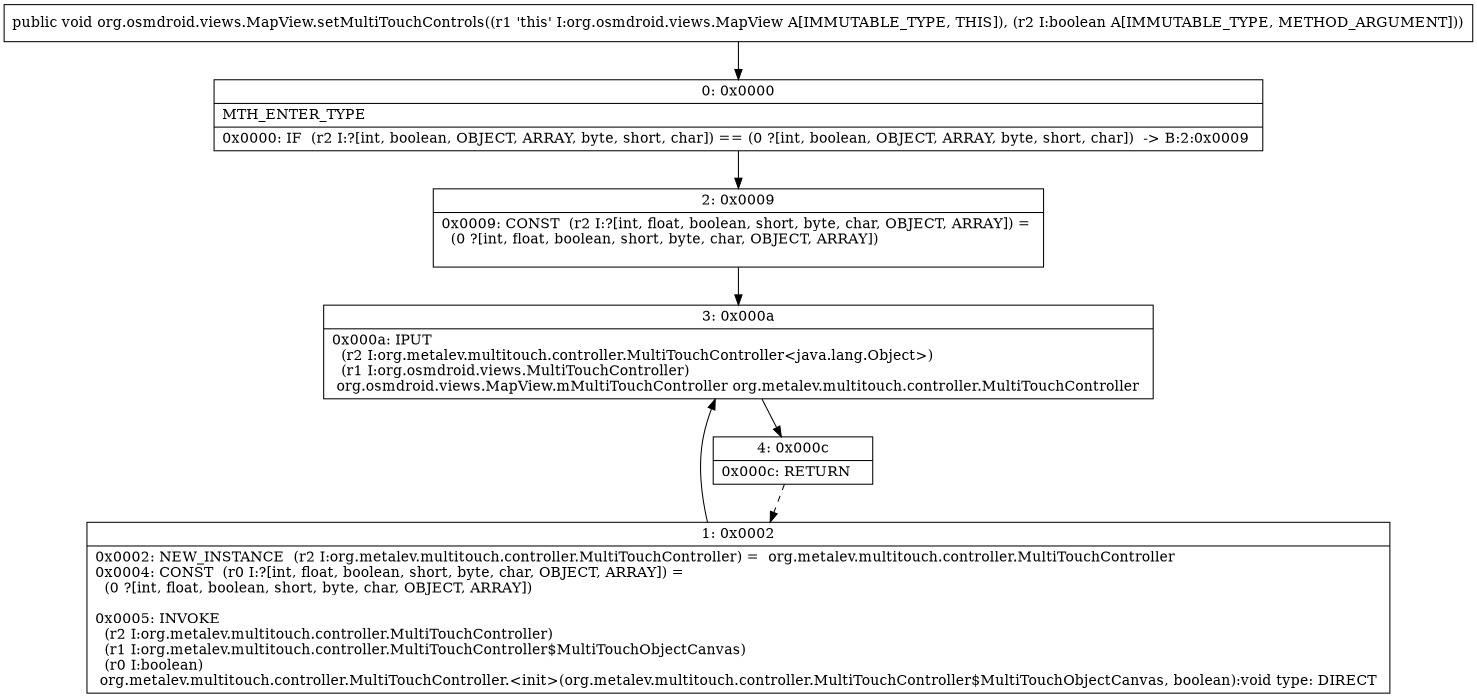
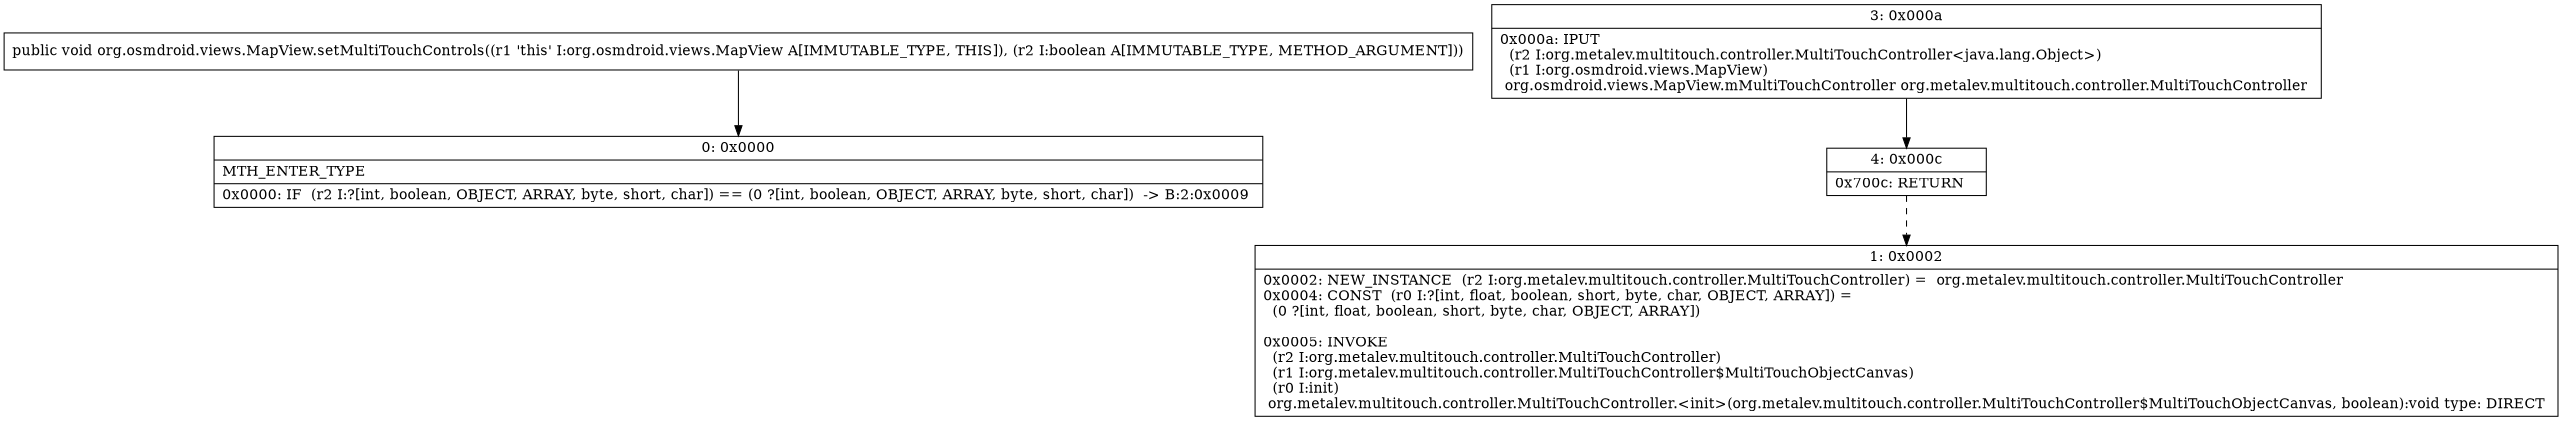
(738, 228) -> none
(511, 371) -> (1634, 70)
(701, 465) -> none
(793, 472) -> (1907, 183)
(150, 665) -> (1301, 389)
